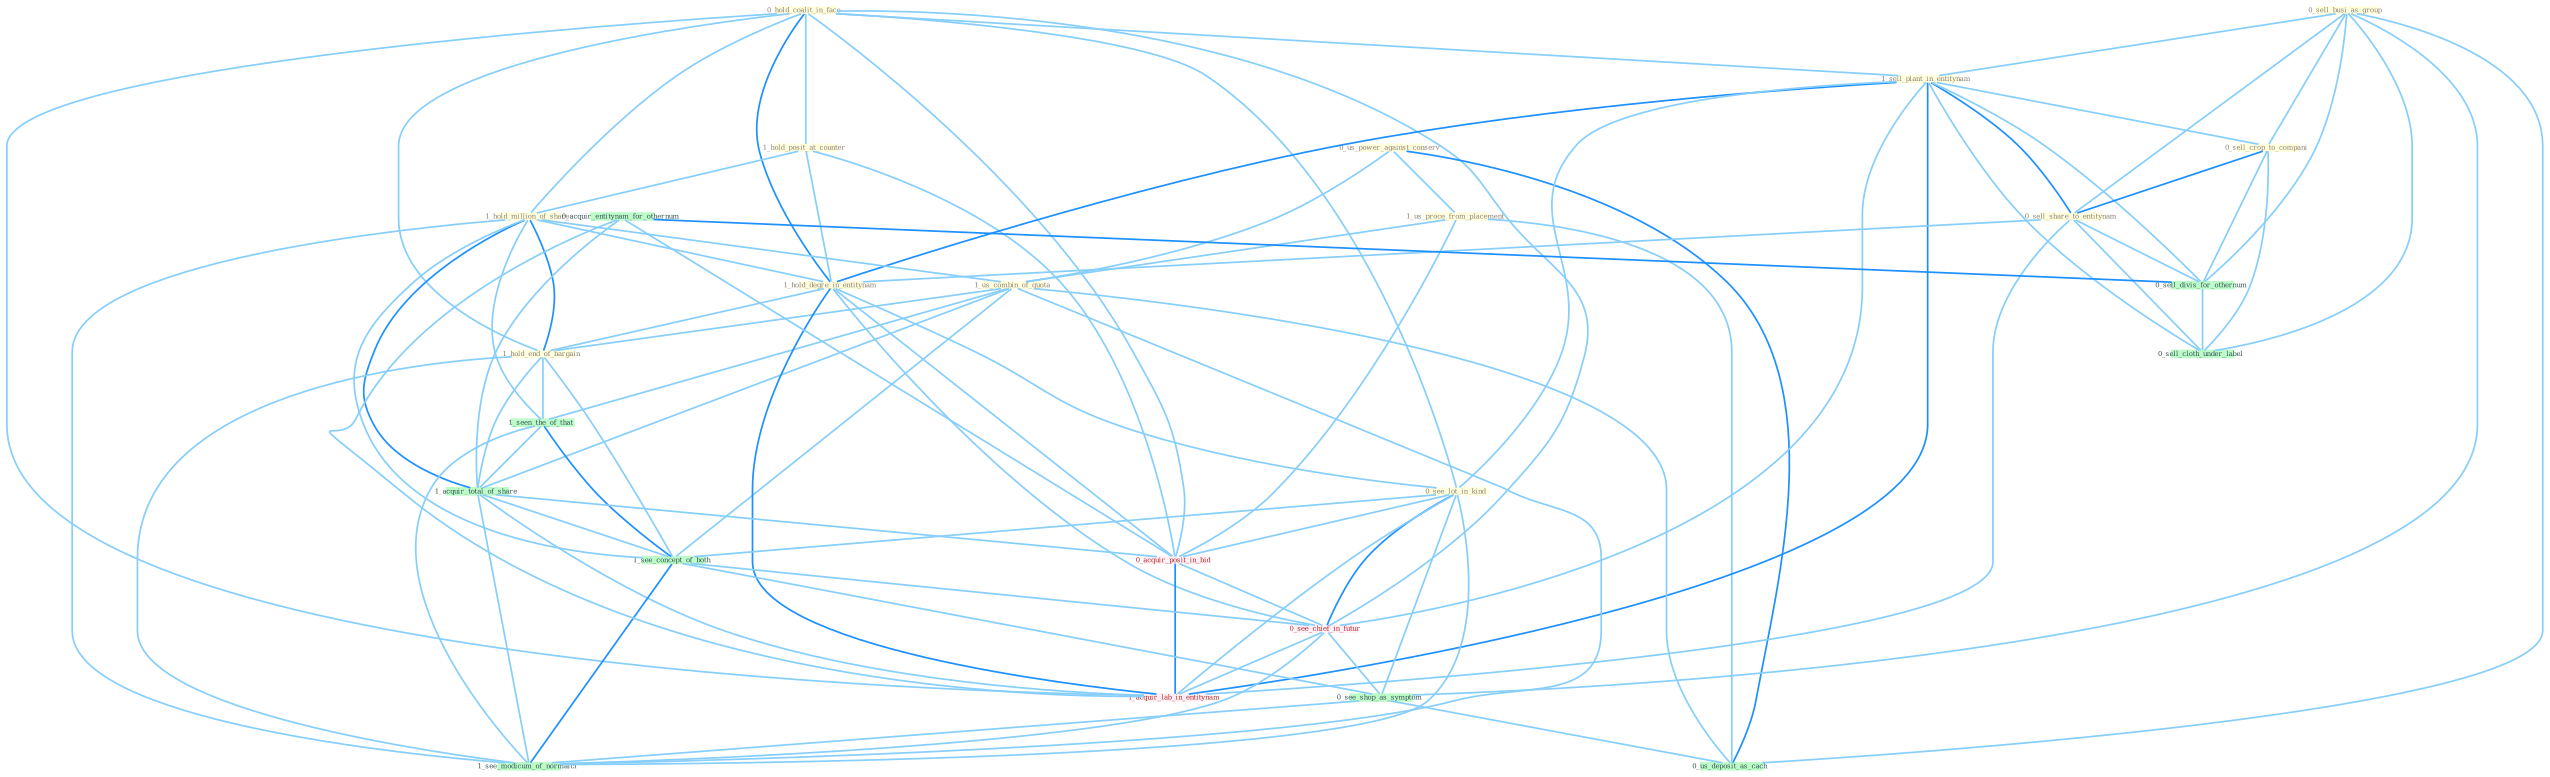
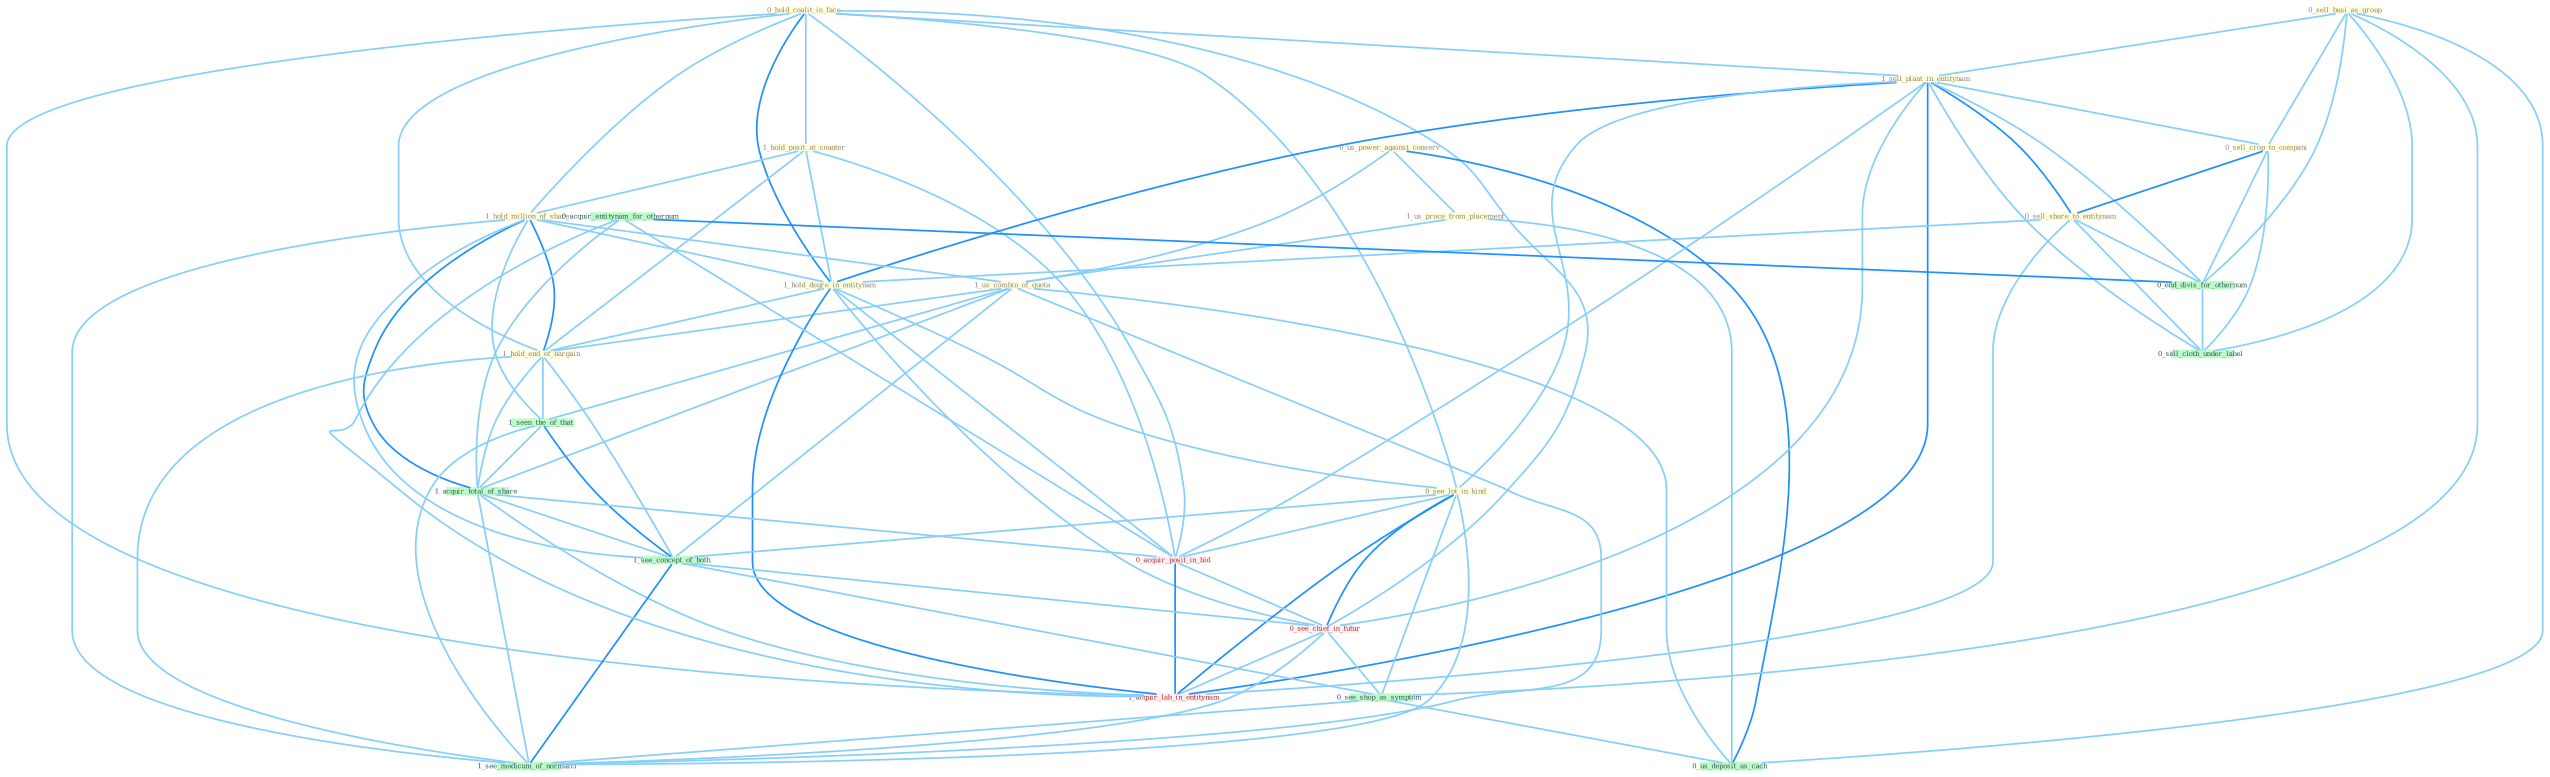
(2210, 113) -> none
none -> (662, 261)
(2203, 285) -> (2203, 285)
(1343, 410) -> (1541, 343)
(1311, 588) -> (1311, 588)
